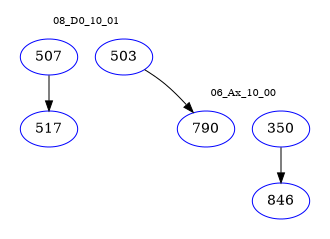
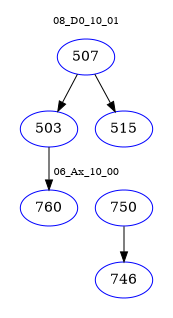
none -> (70, 88)
(49, 129) -> (124, 129)
(206, 129) -> (49, 208)
(281, 129) -> (124, 208)
(281, 201) -> (124, 280)
